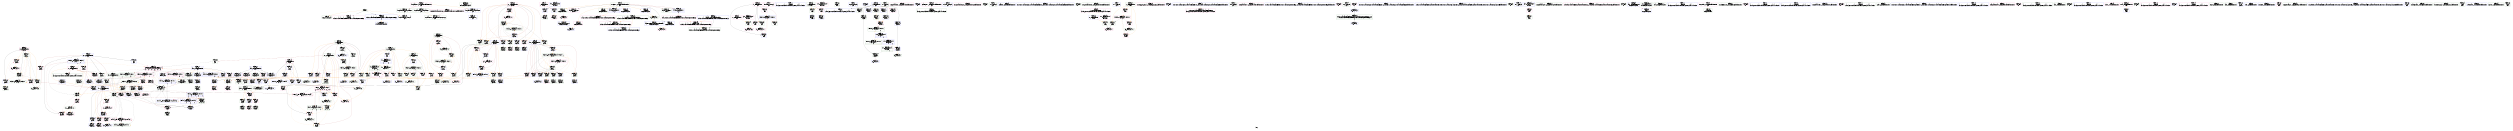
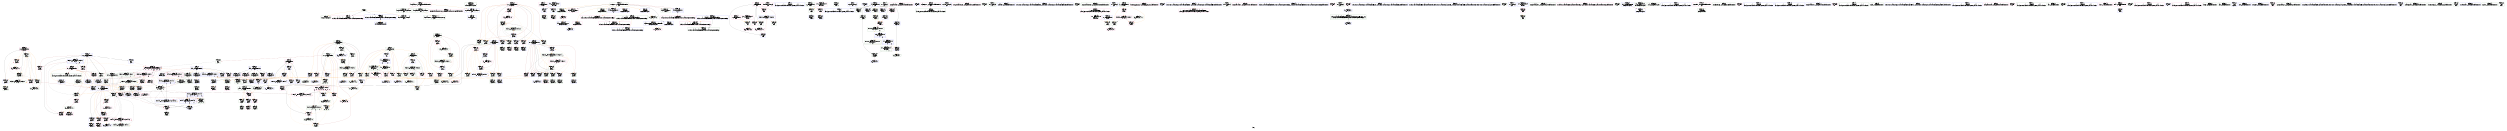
(1129, 23) -> none
